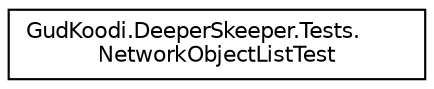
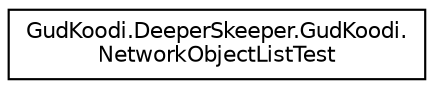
(217, 44) -> (217, 44)
